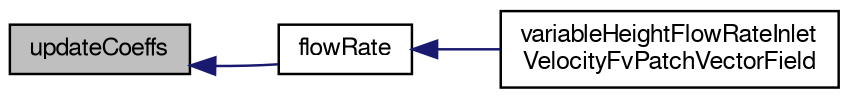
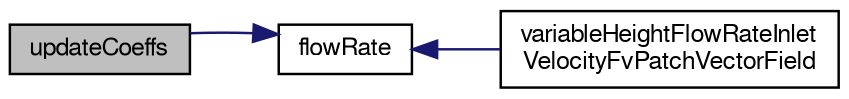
(247, 66) -> (222, 33)
